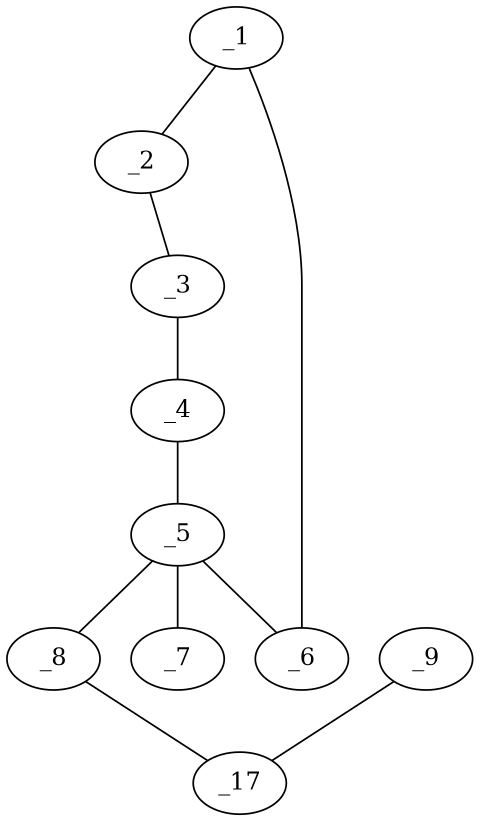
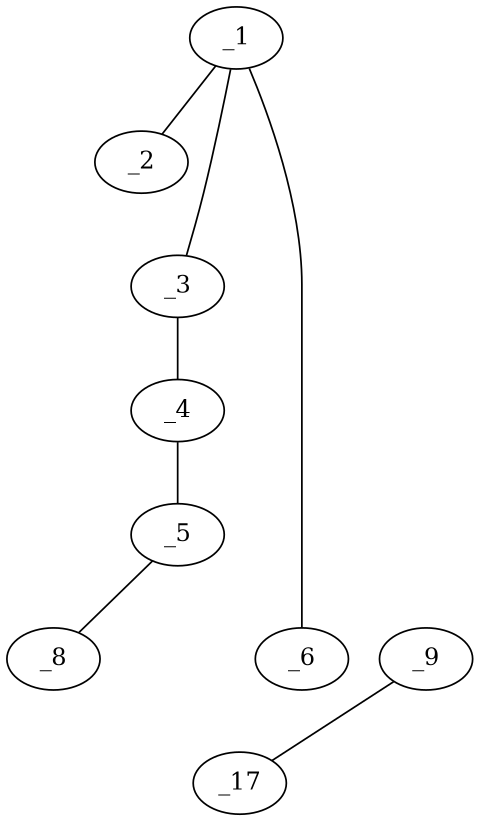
(160, 224) -> (211, 163)
(240, 597) -> none
(178, 659) -> none
(147, 721) -> none
